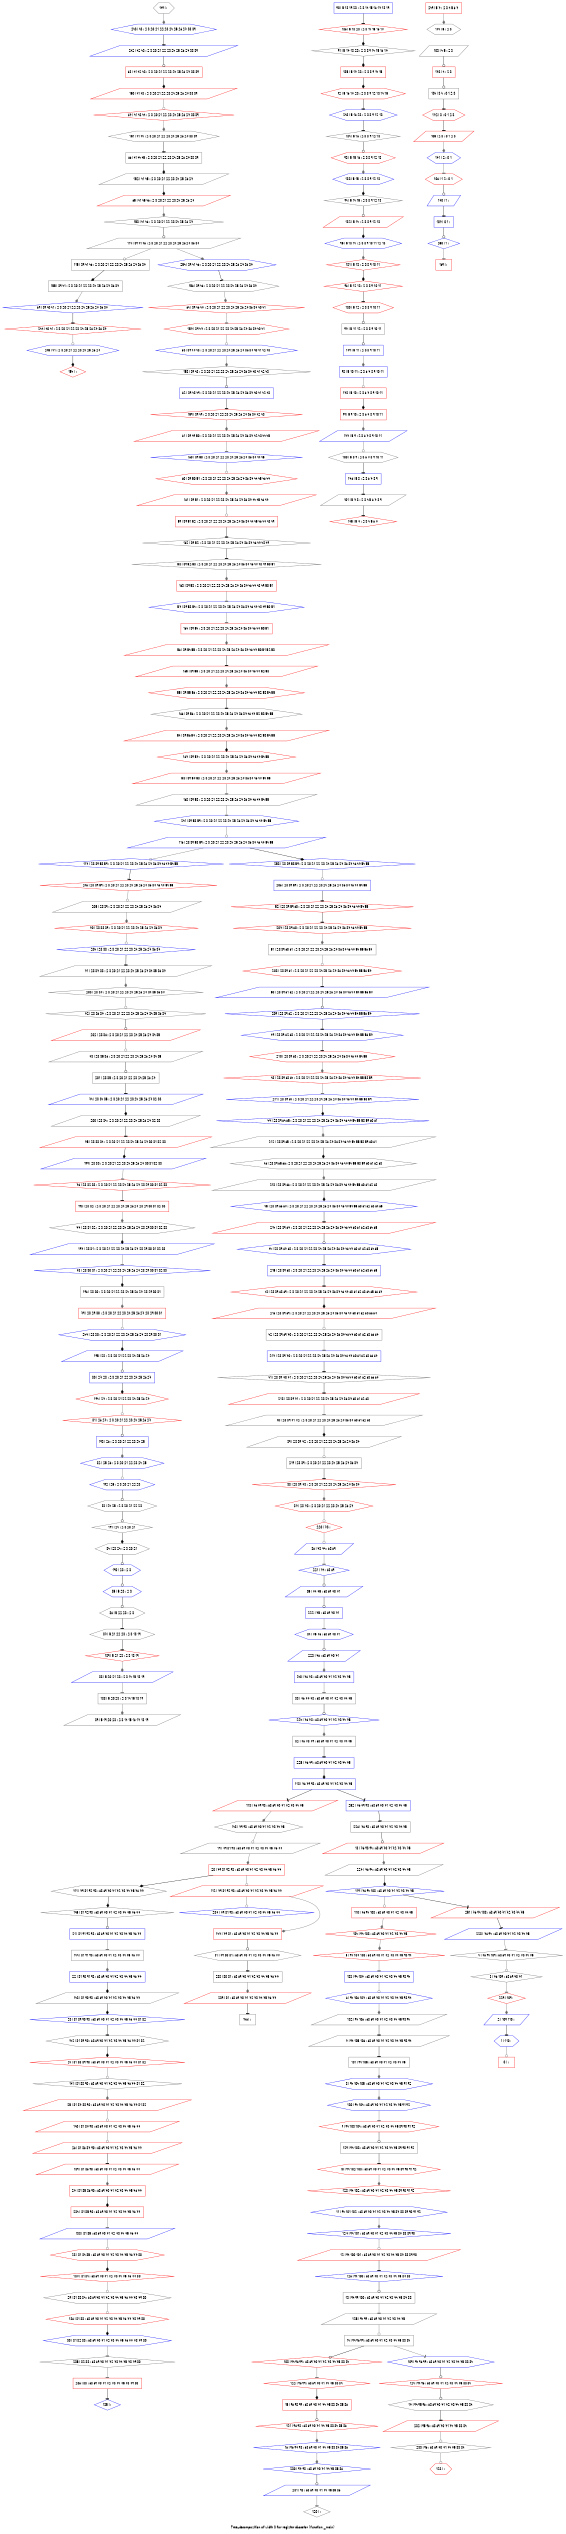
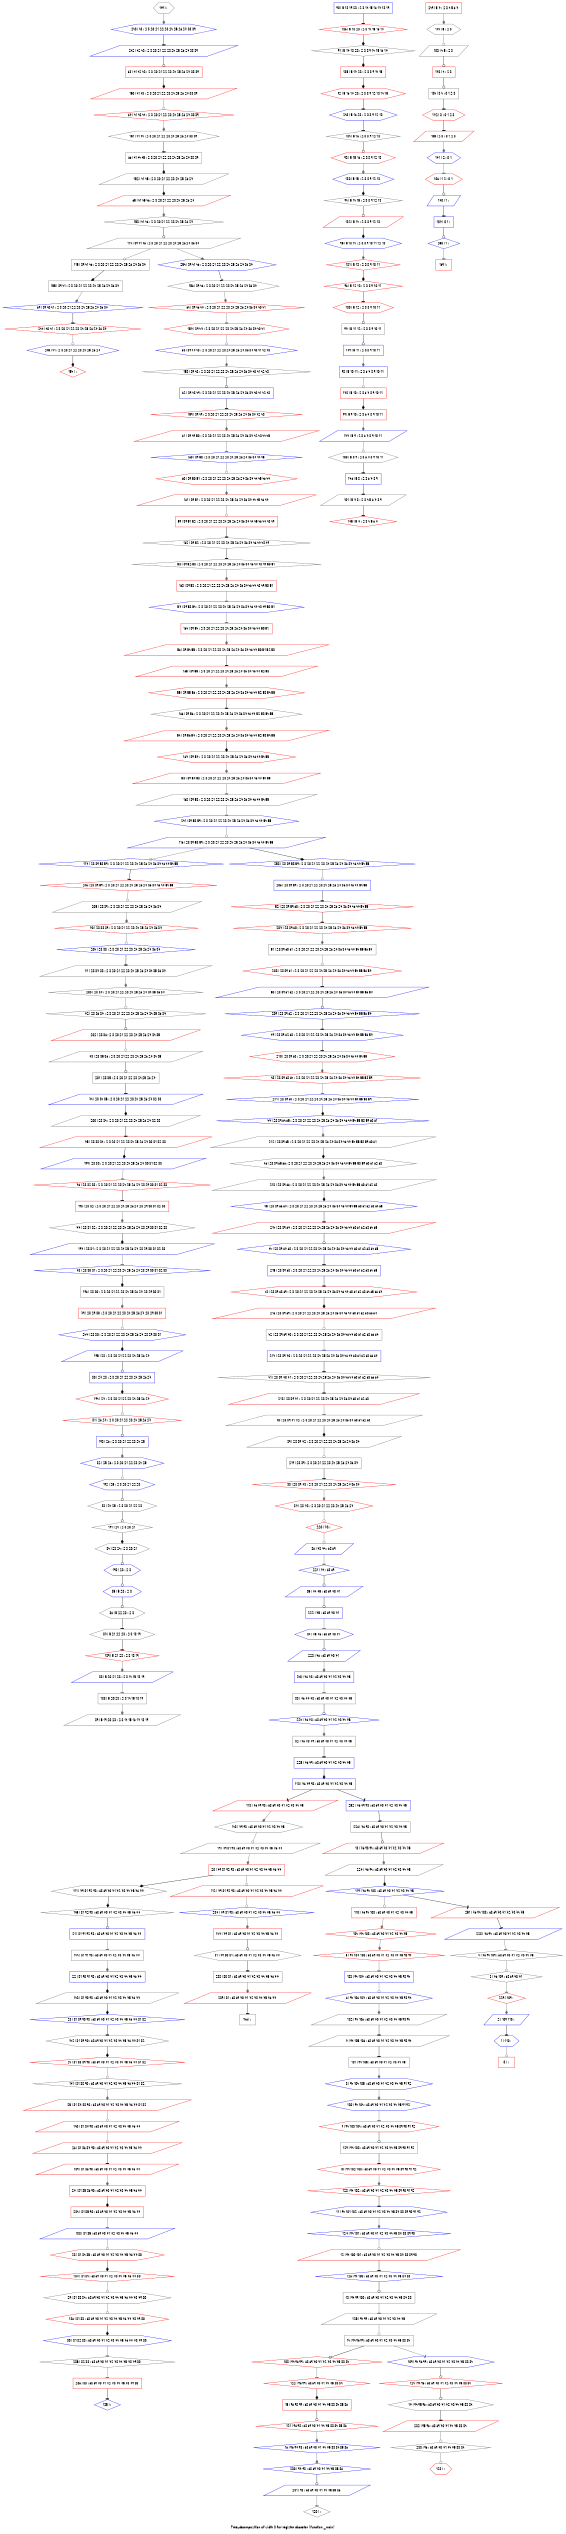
none -> (444, 39)
(320, 1916) -> (247, 1921)
none -> (379, 2201)
